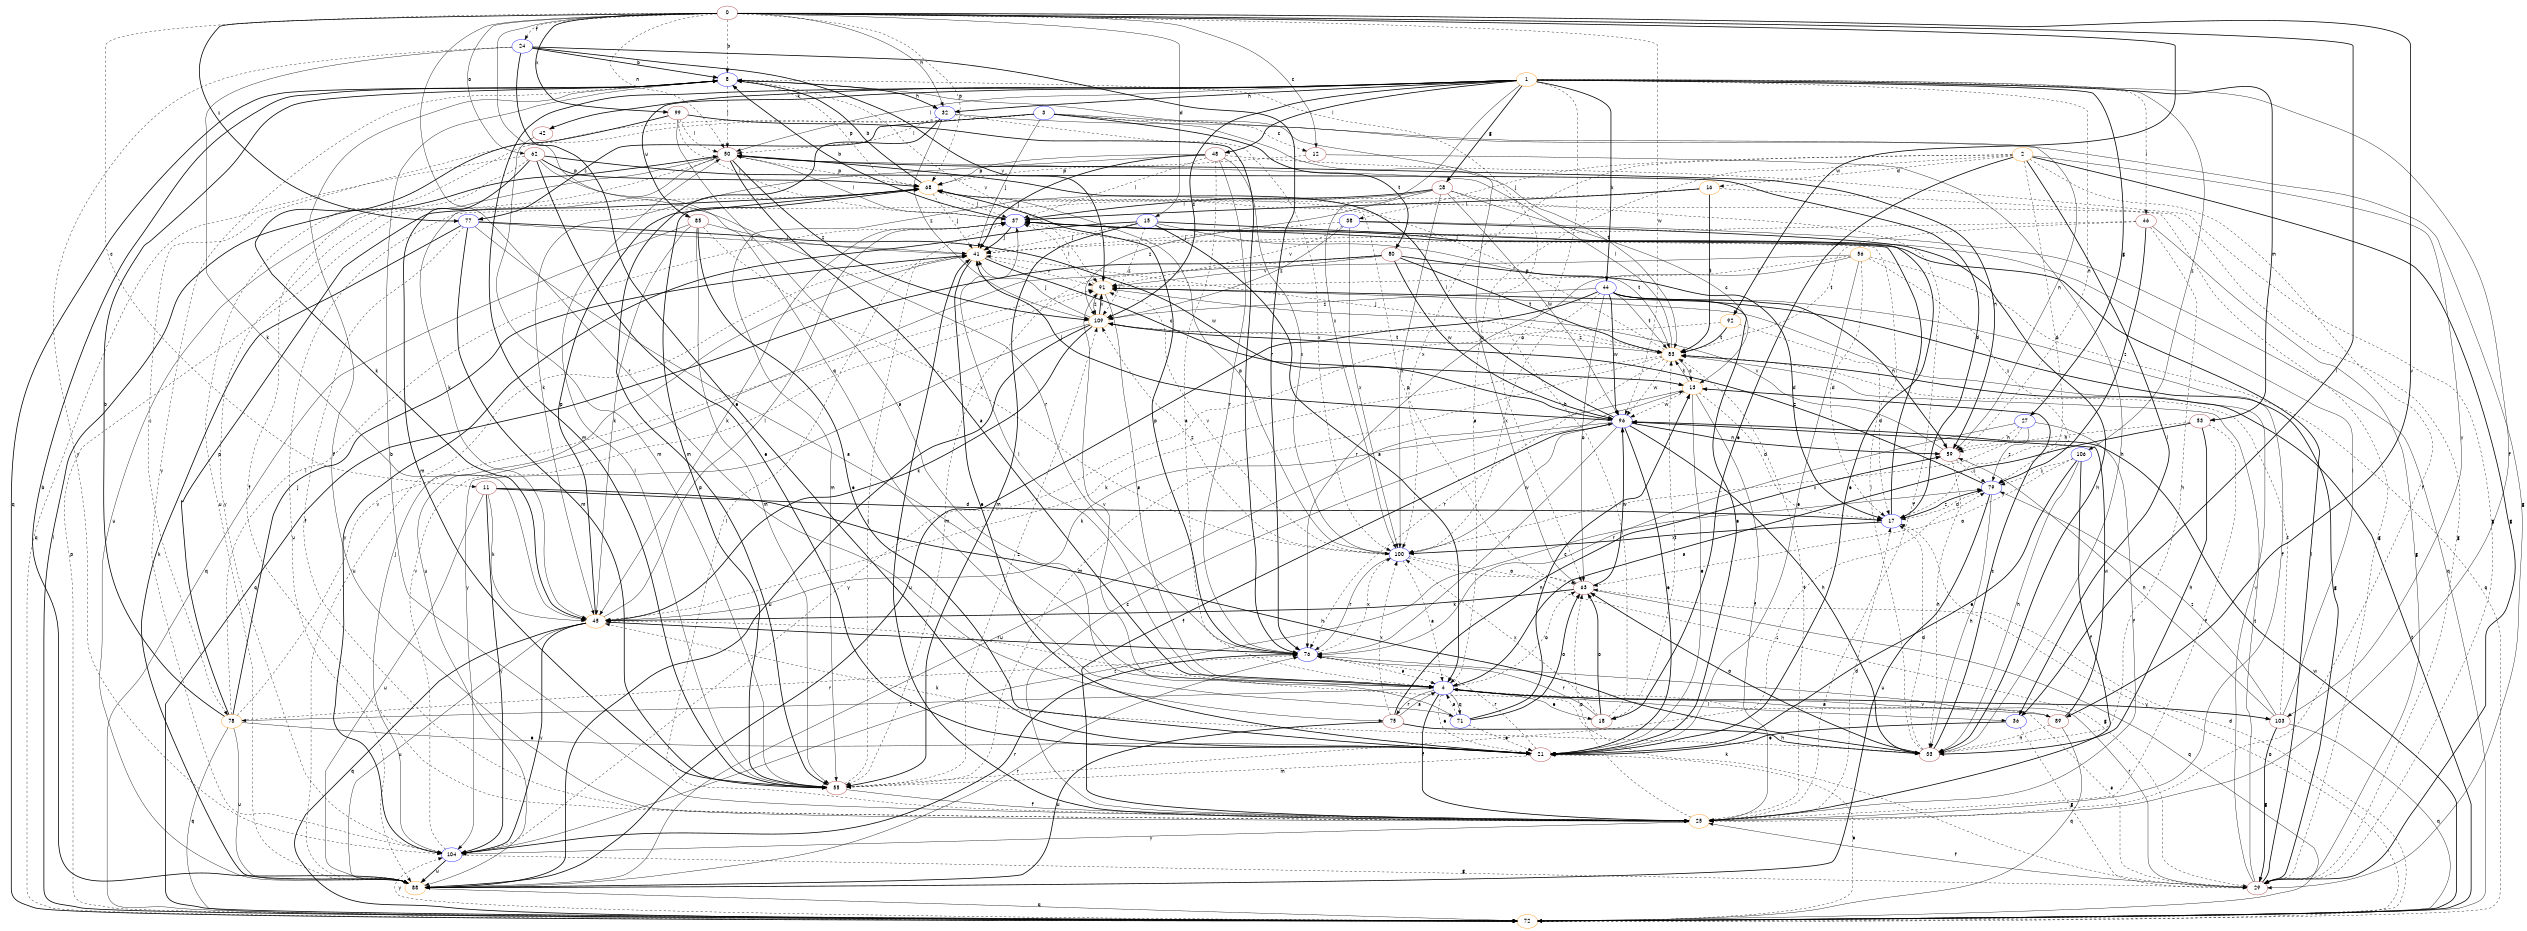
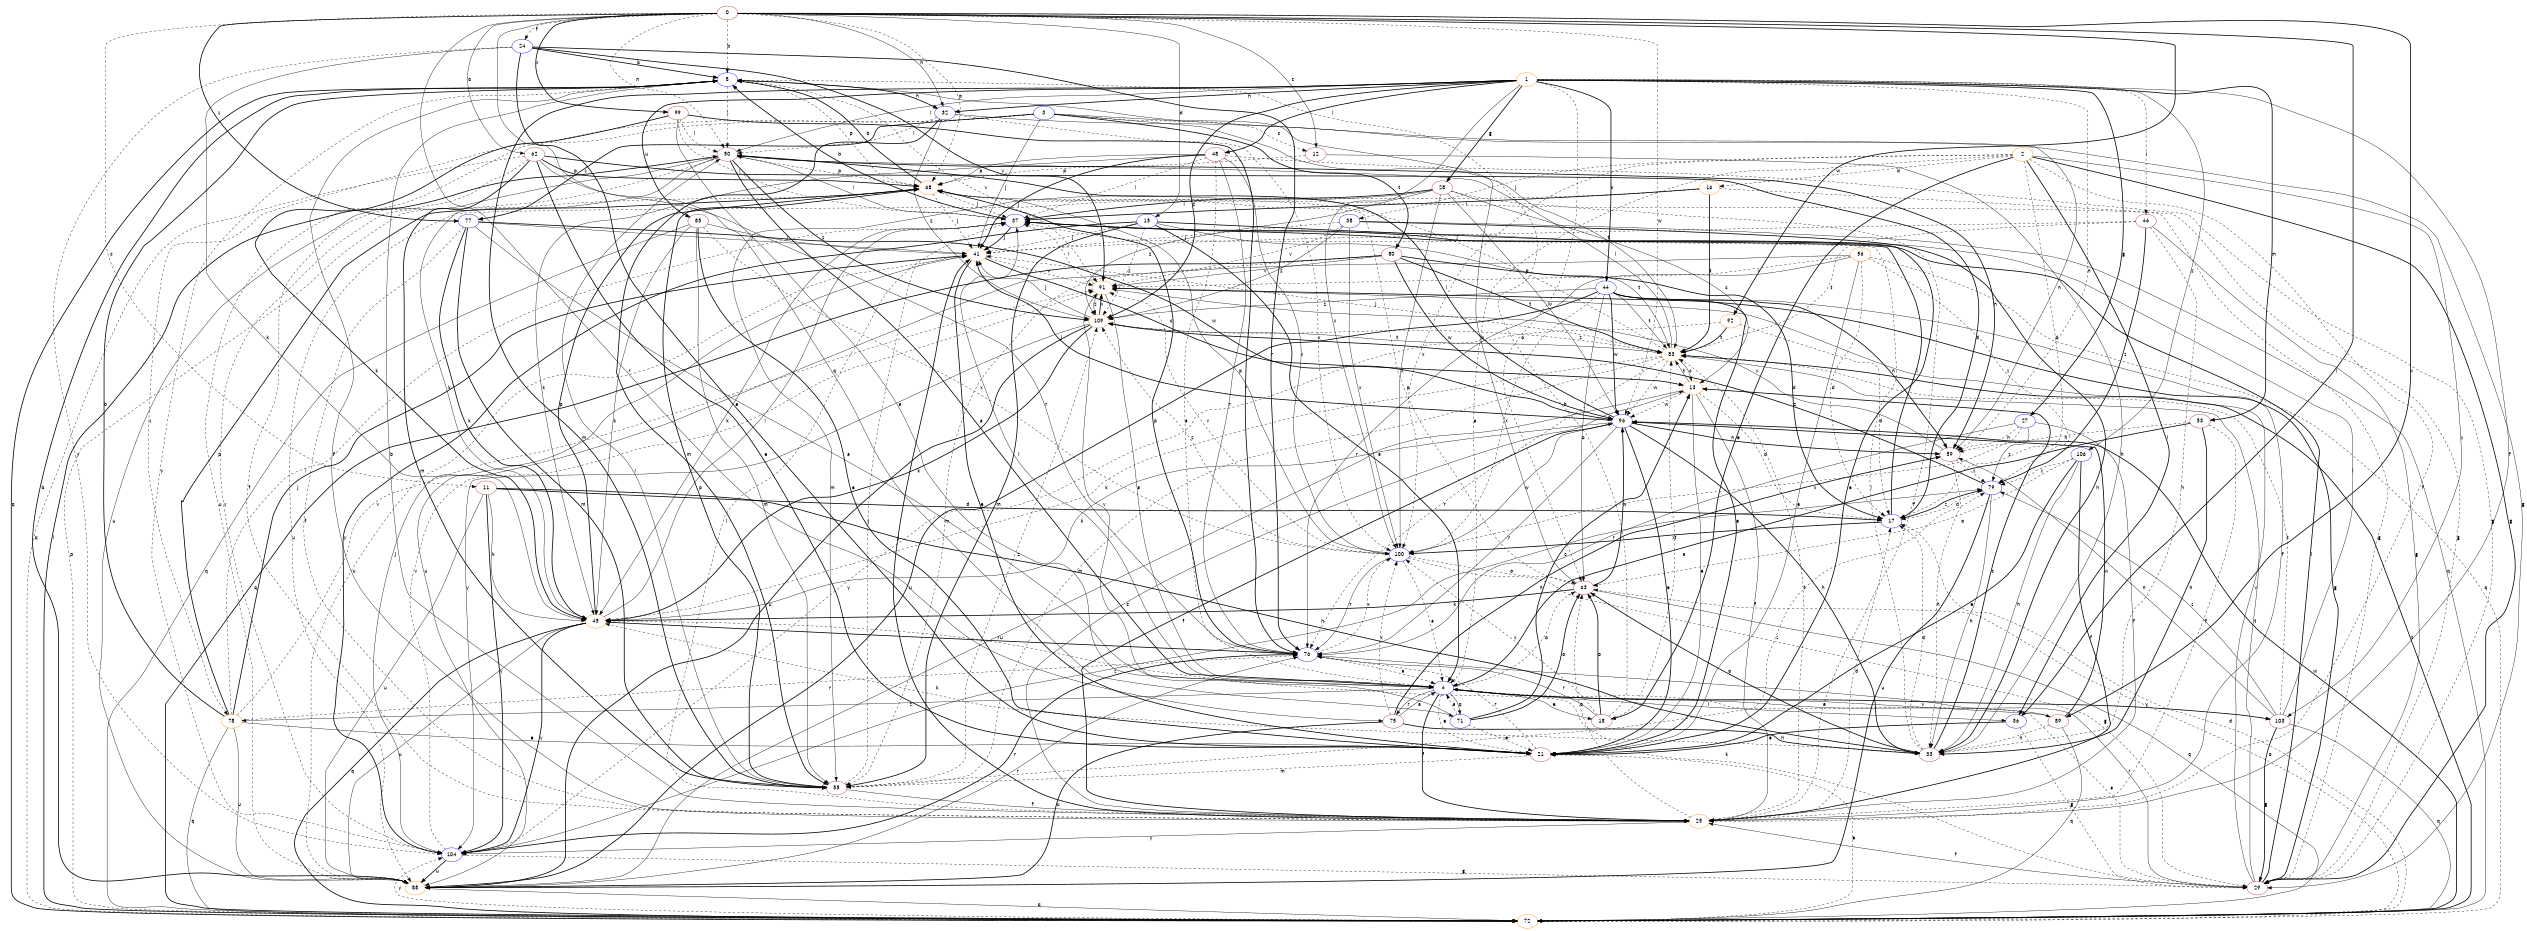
(543, 134) -> none
(151, 570) -> (479, 443)
